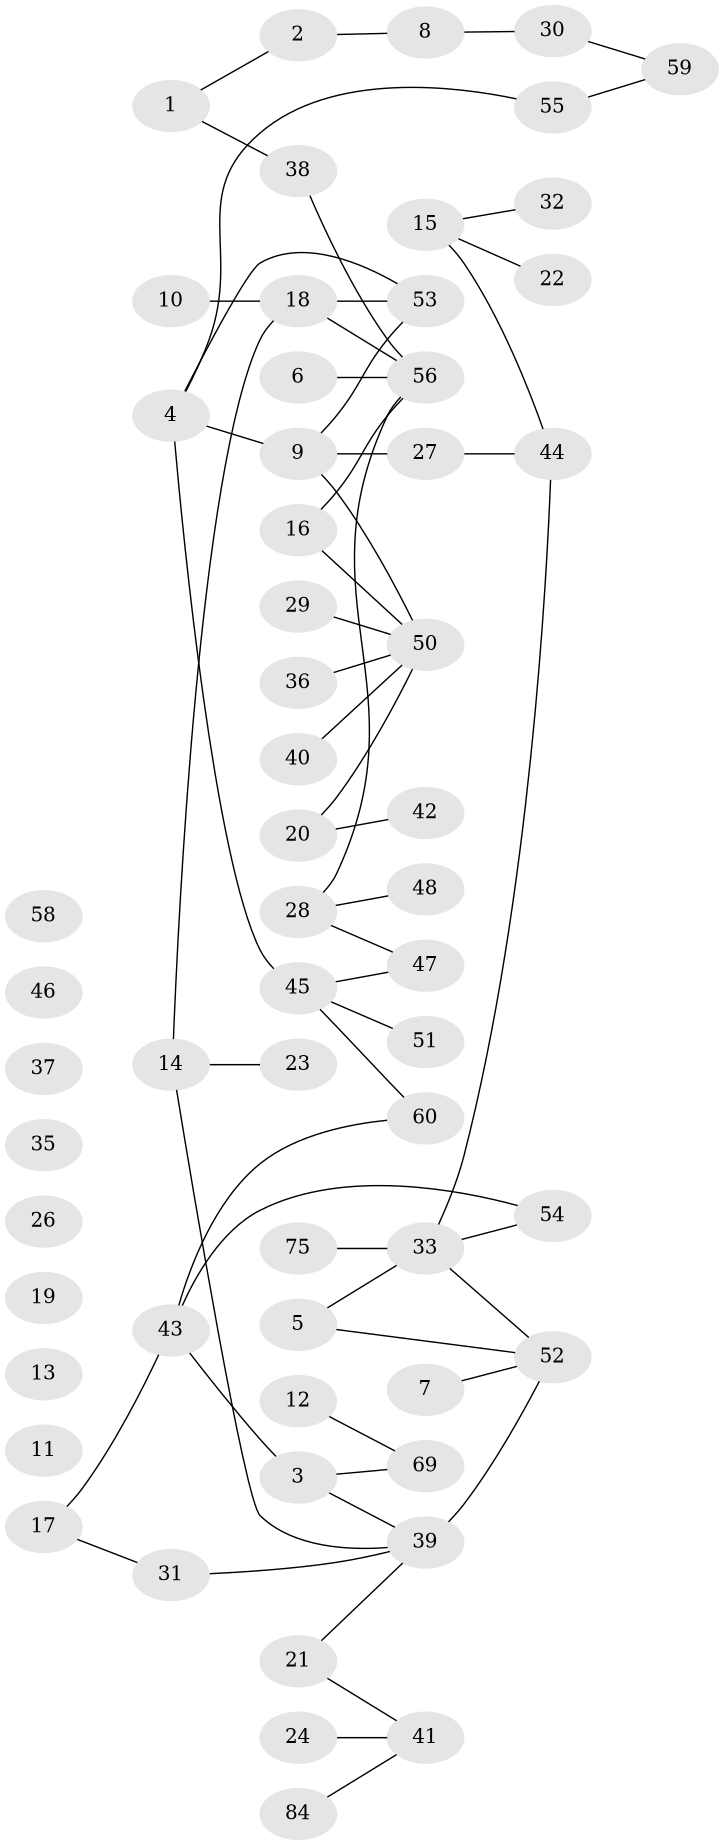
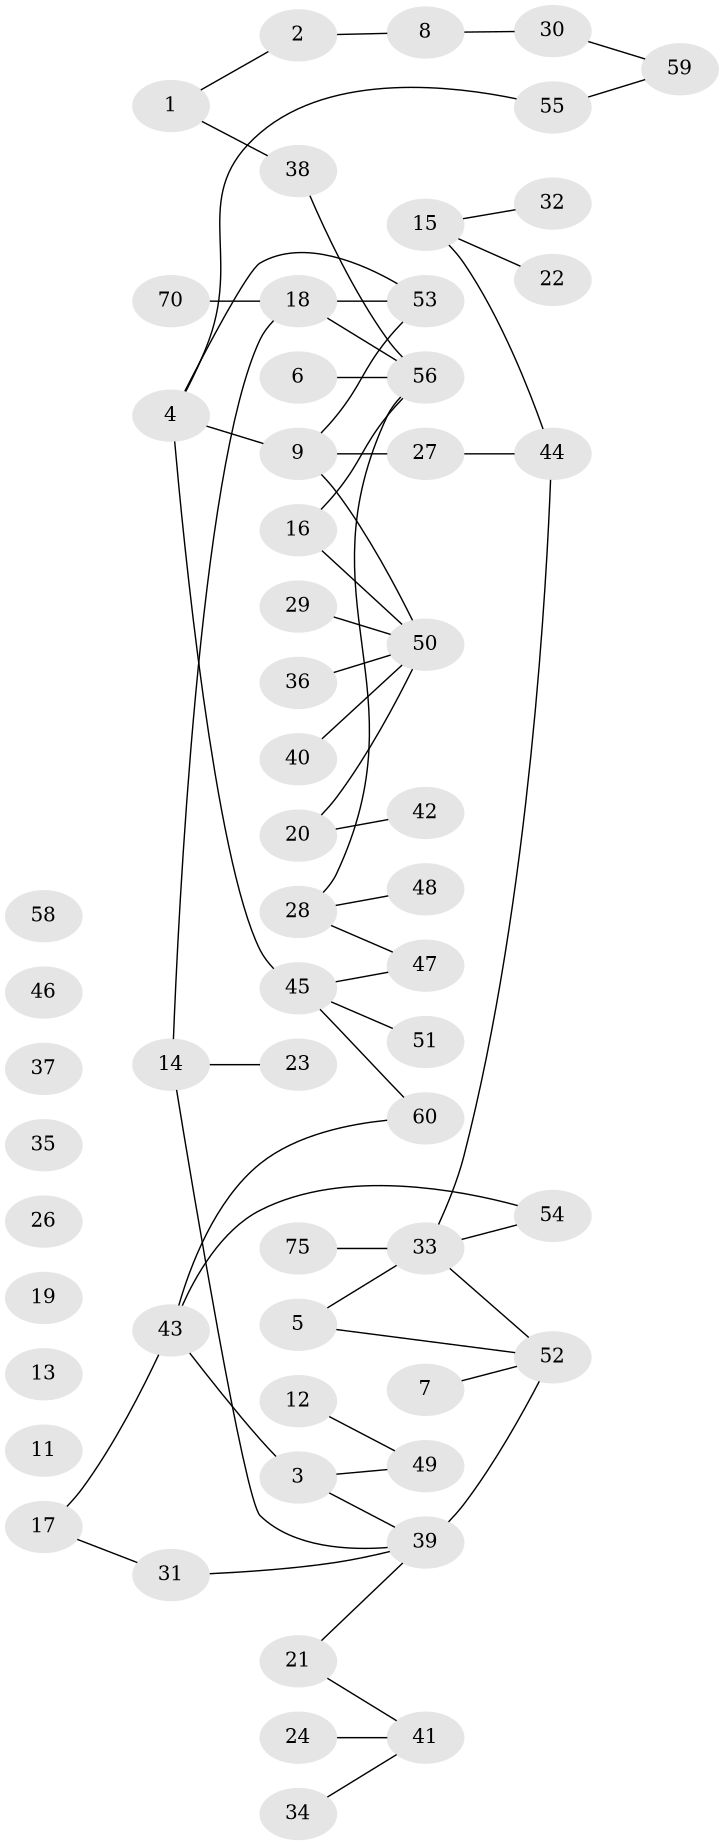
(171, 301) -> (171, 301)
(426, 1466) -> (426, 1466)
(298, 1814) -> (298, 1814)
